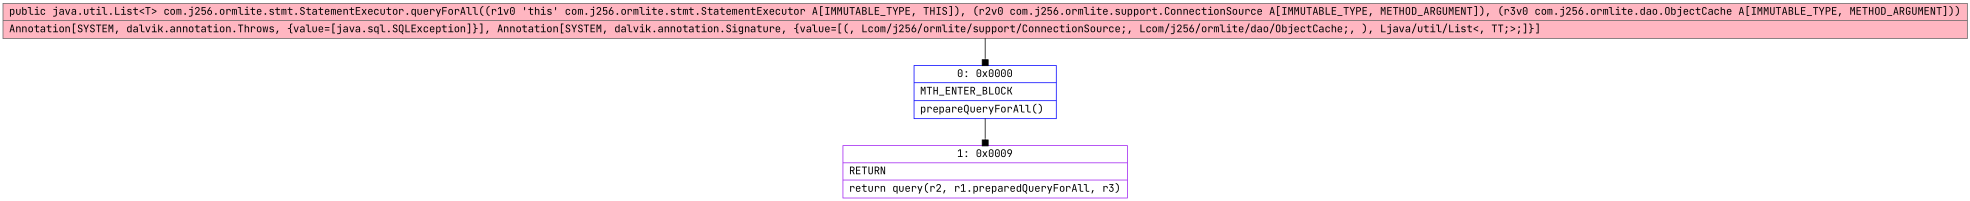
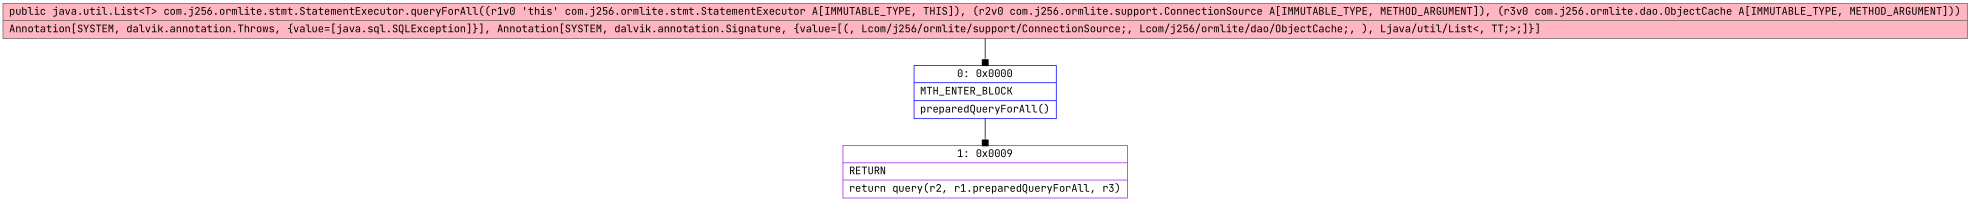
(982, 109) -> (985, 109)
